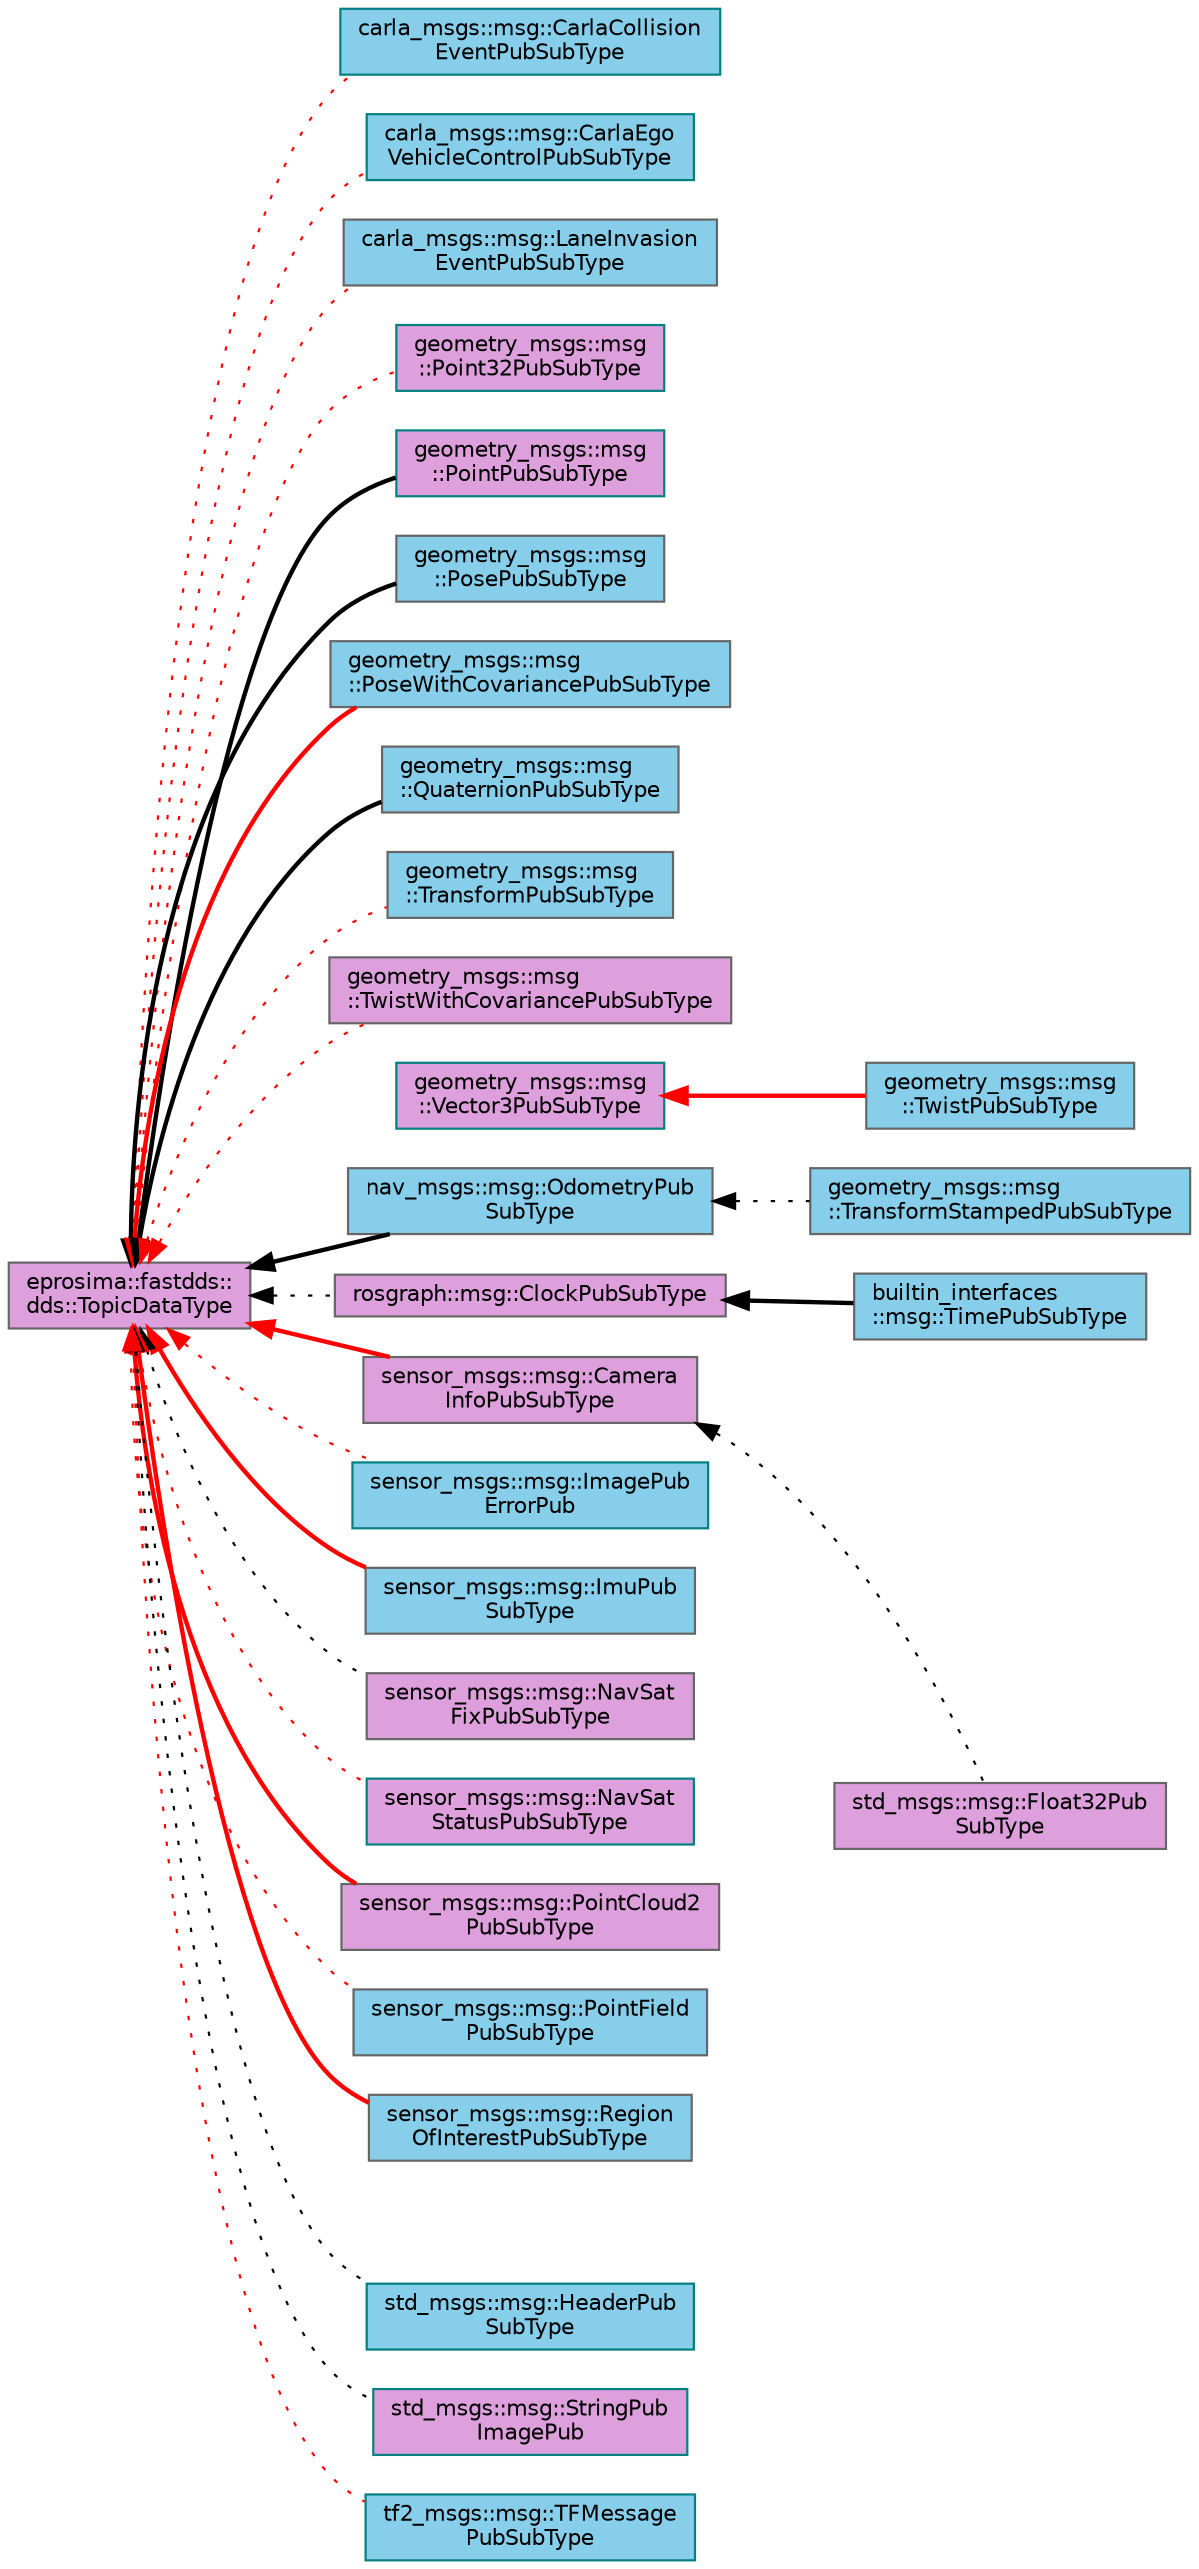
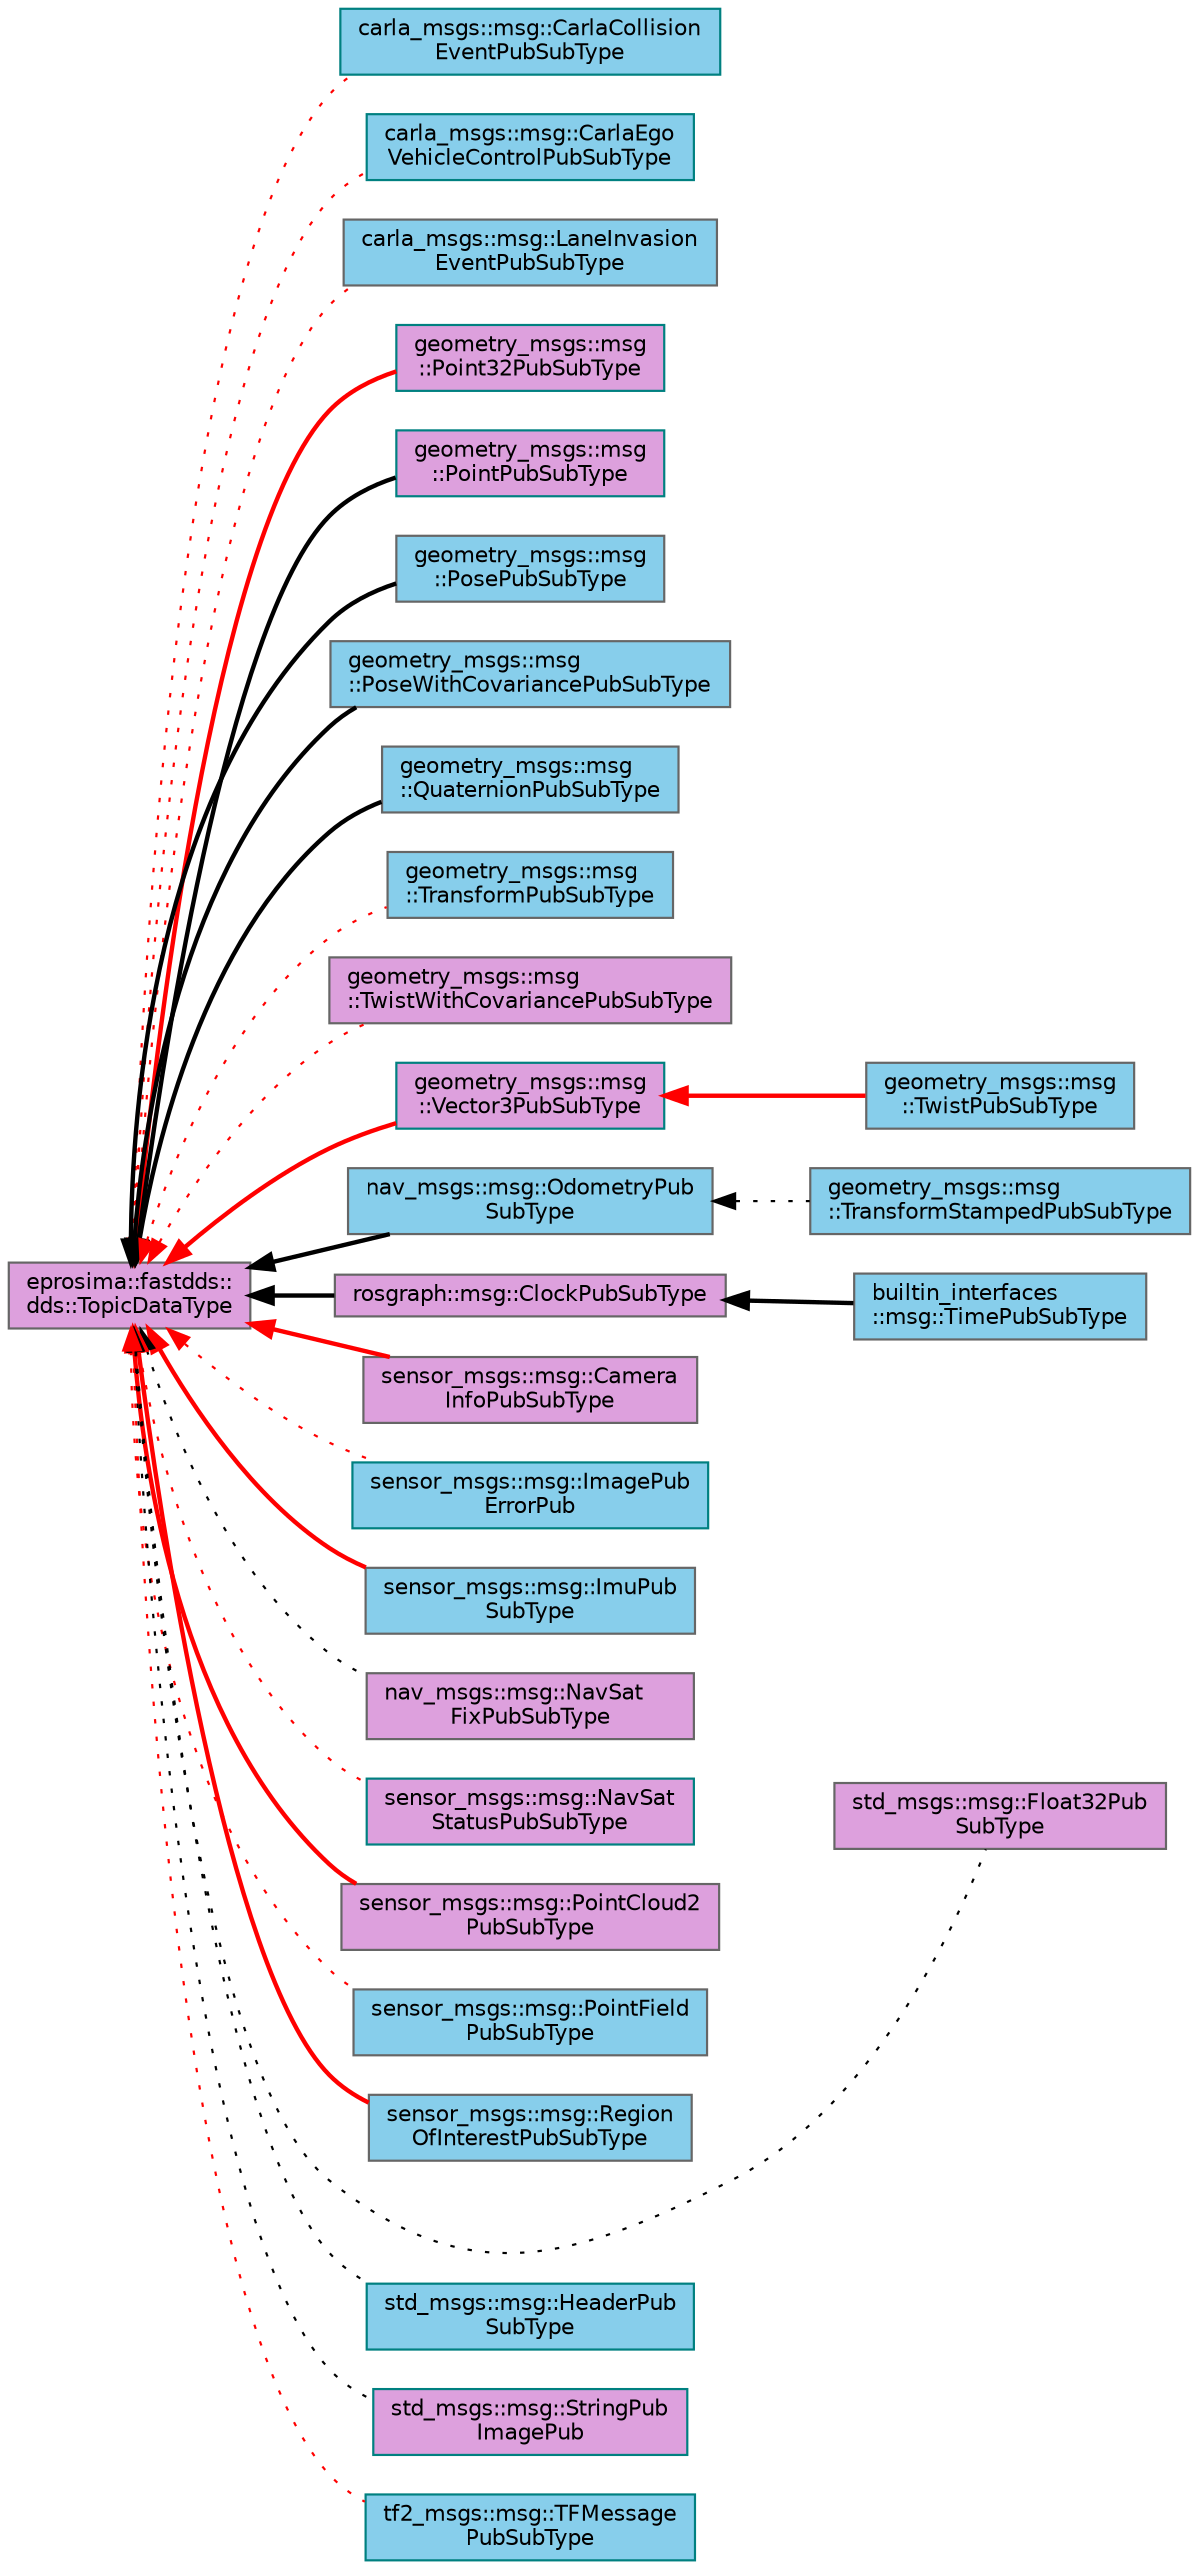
(202, 776) -> (202, 776)
(203, 922) -> (203, 922)
none -> (284, 1174)
(304, 1296) -> (304, 1296)
(873, 1590) -> (328, 2179)
(530, 1706) -> (530, 1706)
